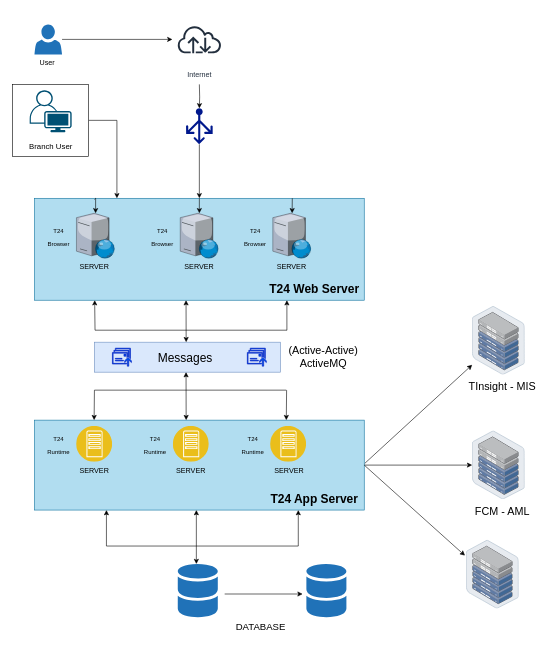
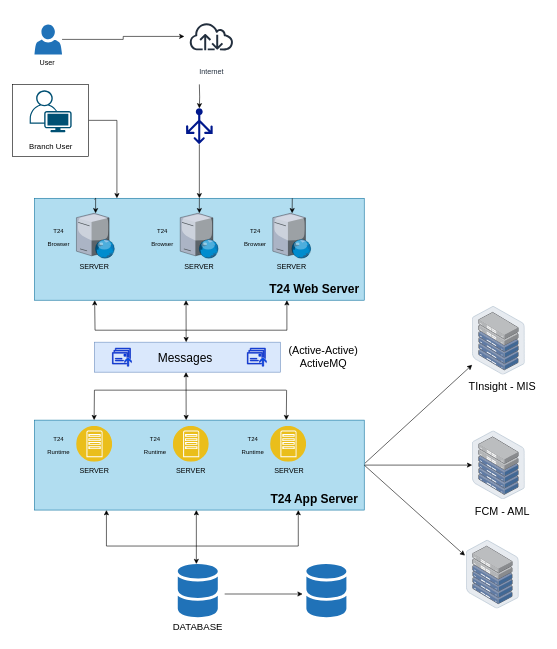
(200, 39) -> (212, 36)
(261, 627) -> (198, 627)
